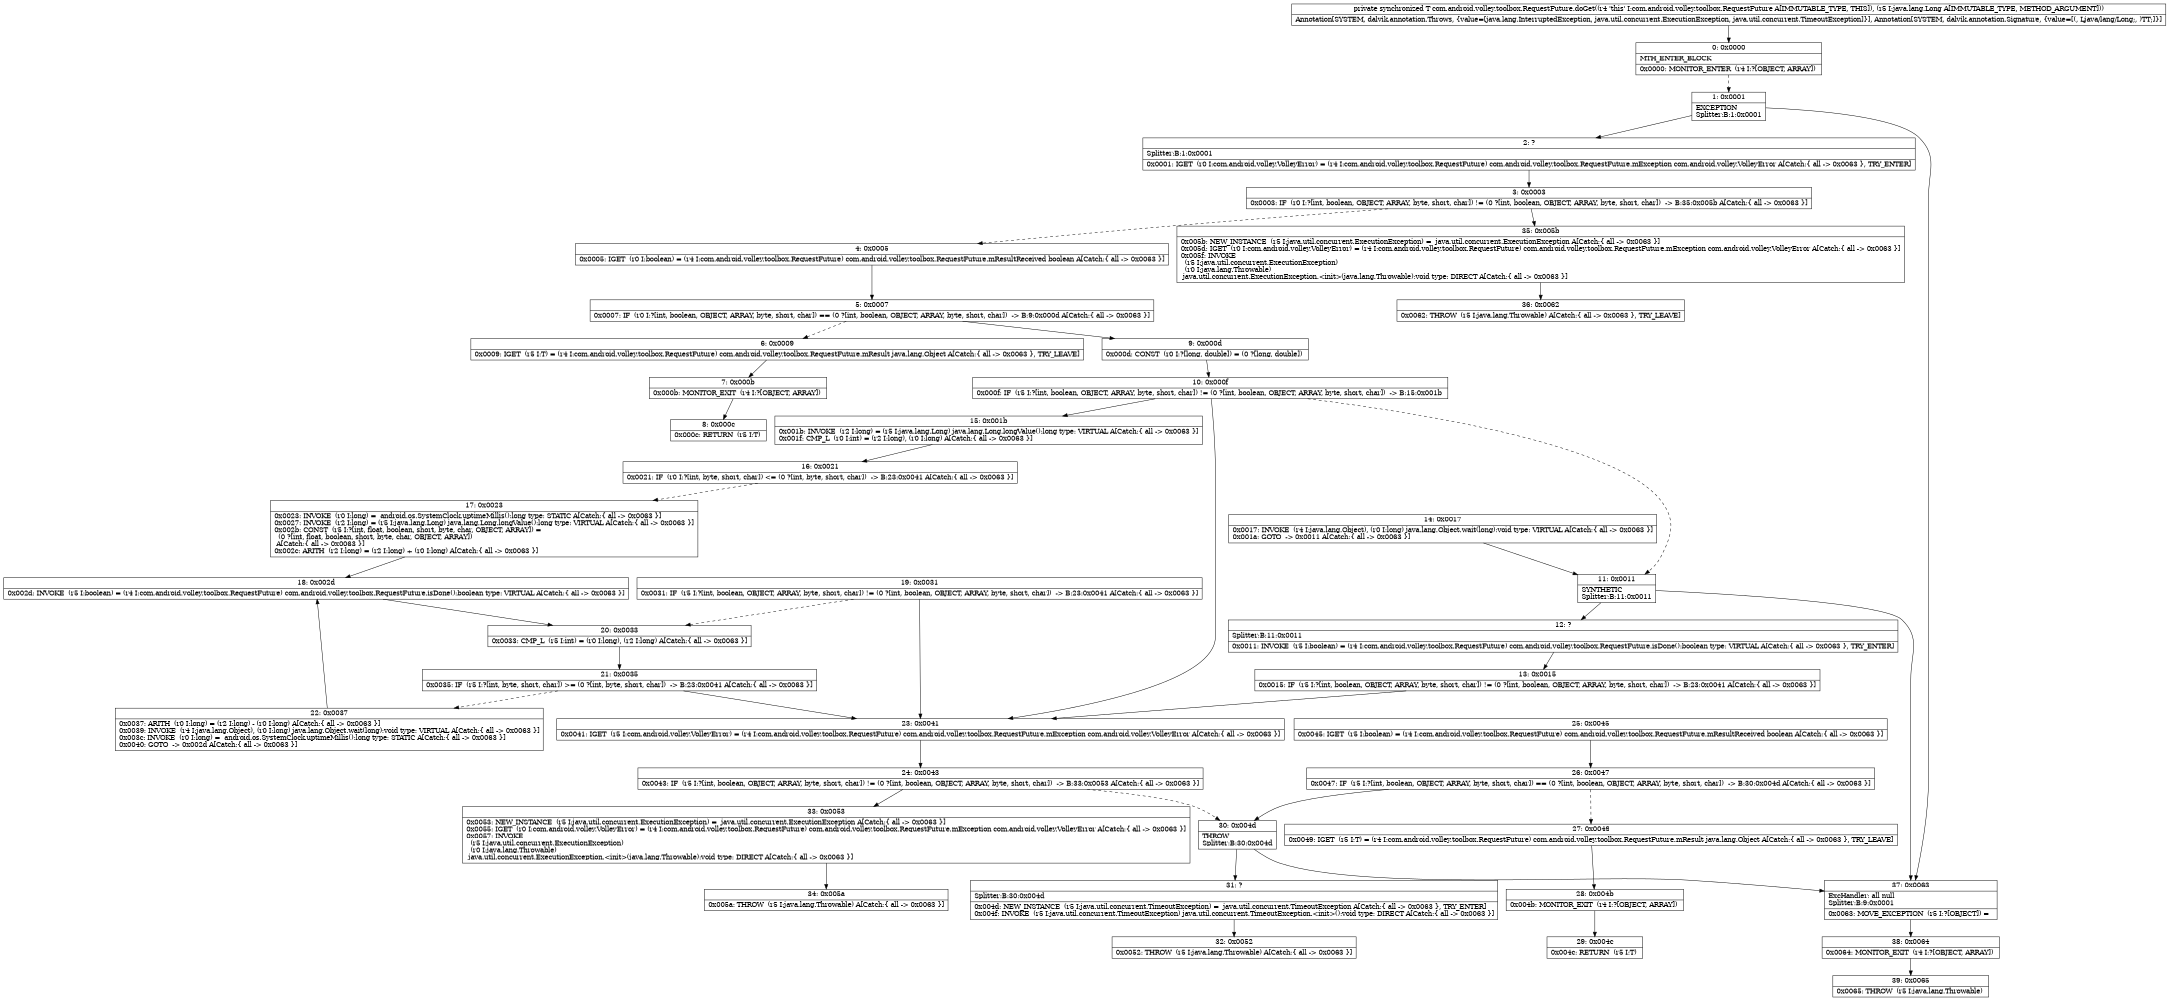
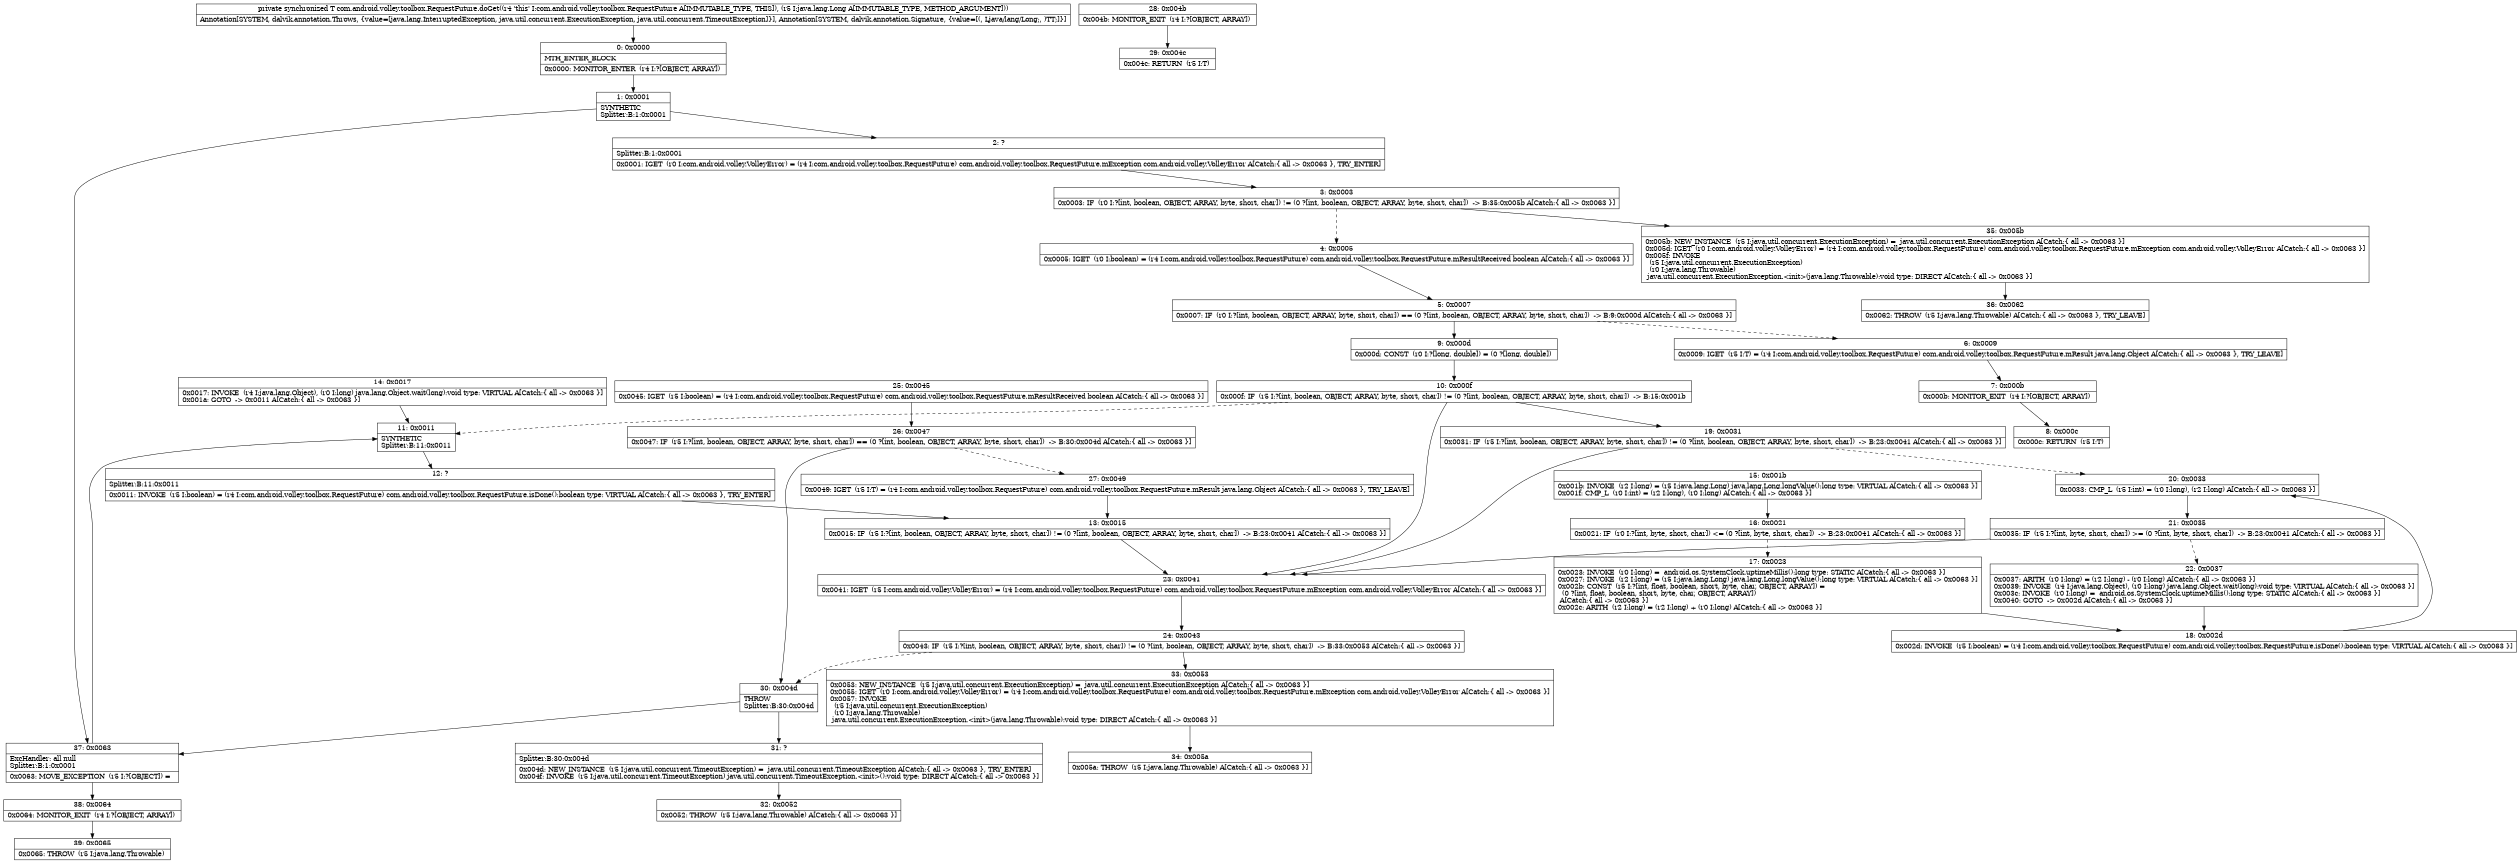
(1729, 81) -> (633, 81)
(1716, 108) -> (621, 108)
(1111, 407) -> (1586, 414)
(1905, 624) -> (100, 470)
(1593, 865) -> (1107, 505)
(1861, 903) -> (43, 766)
